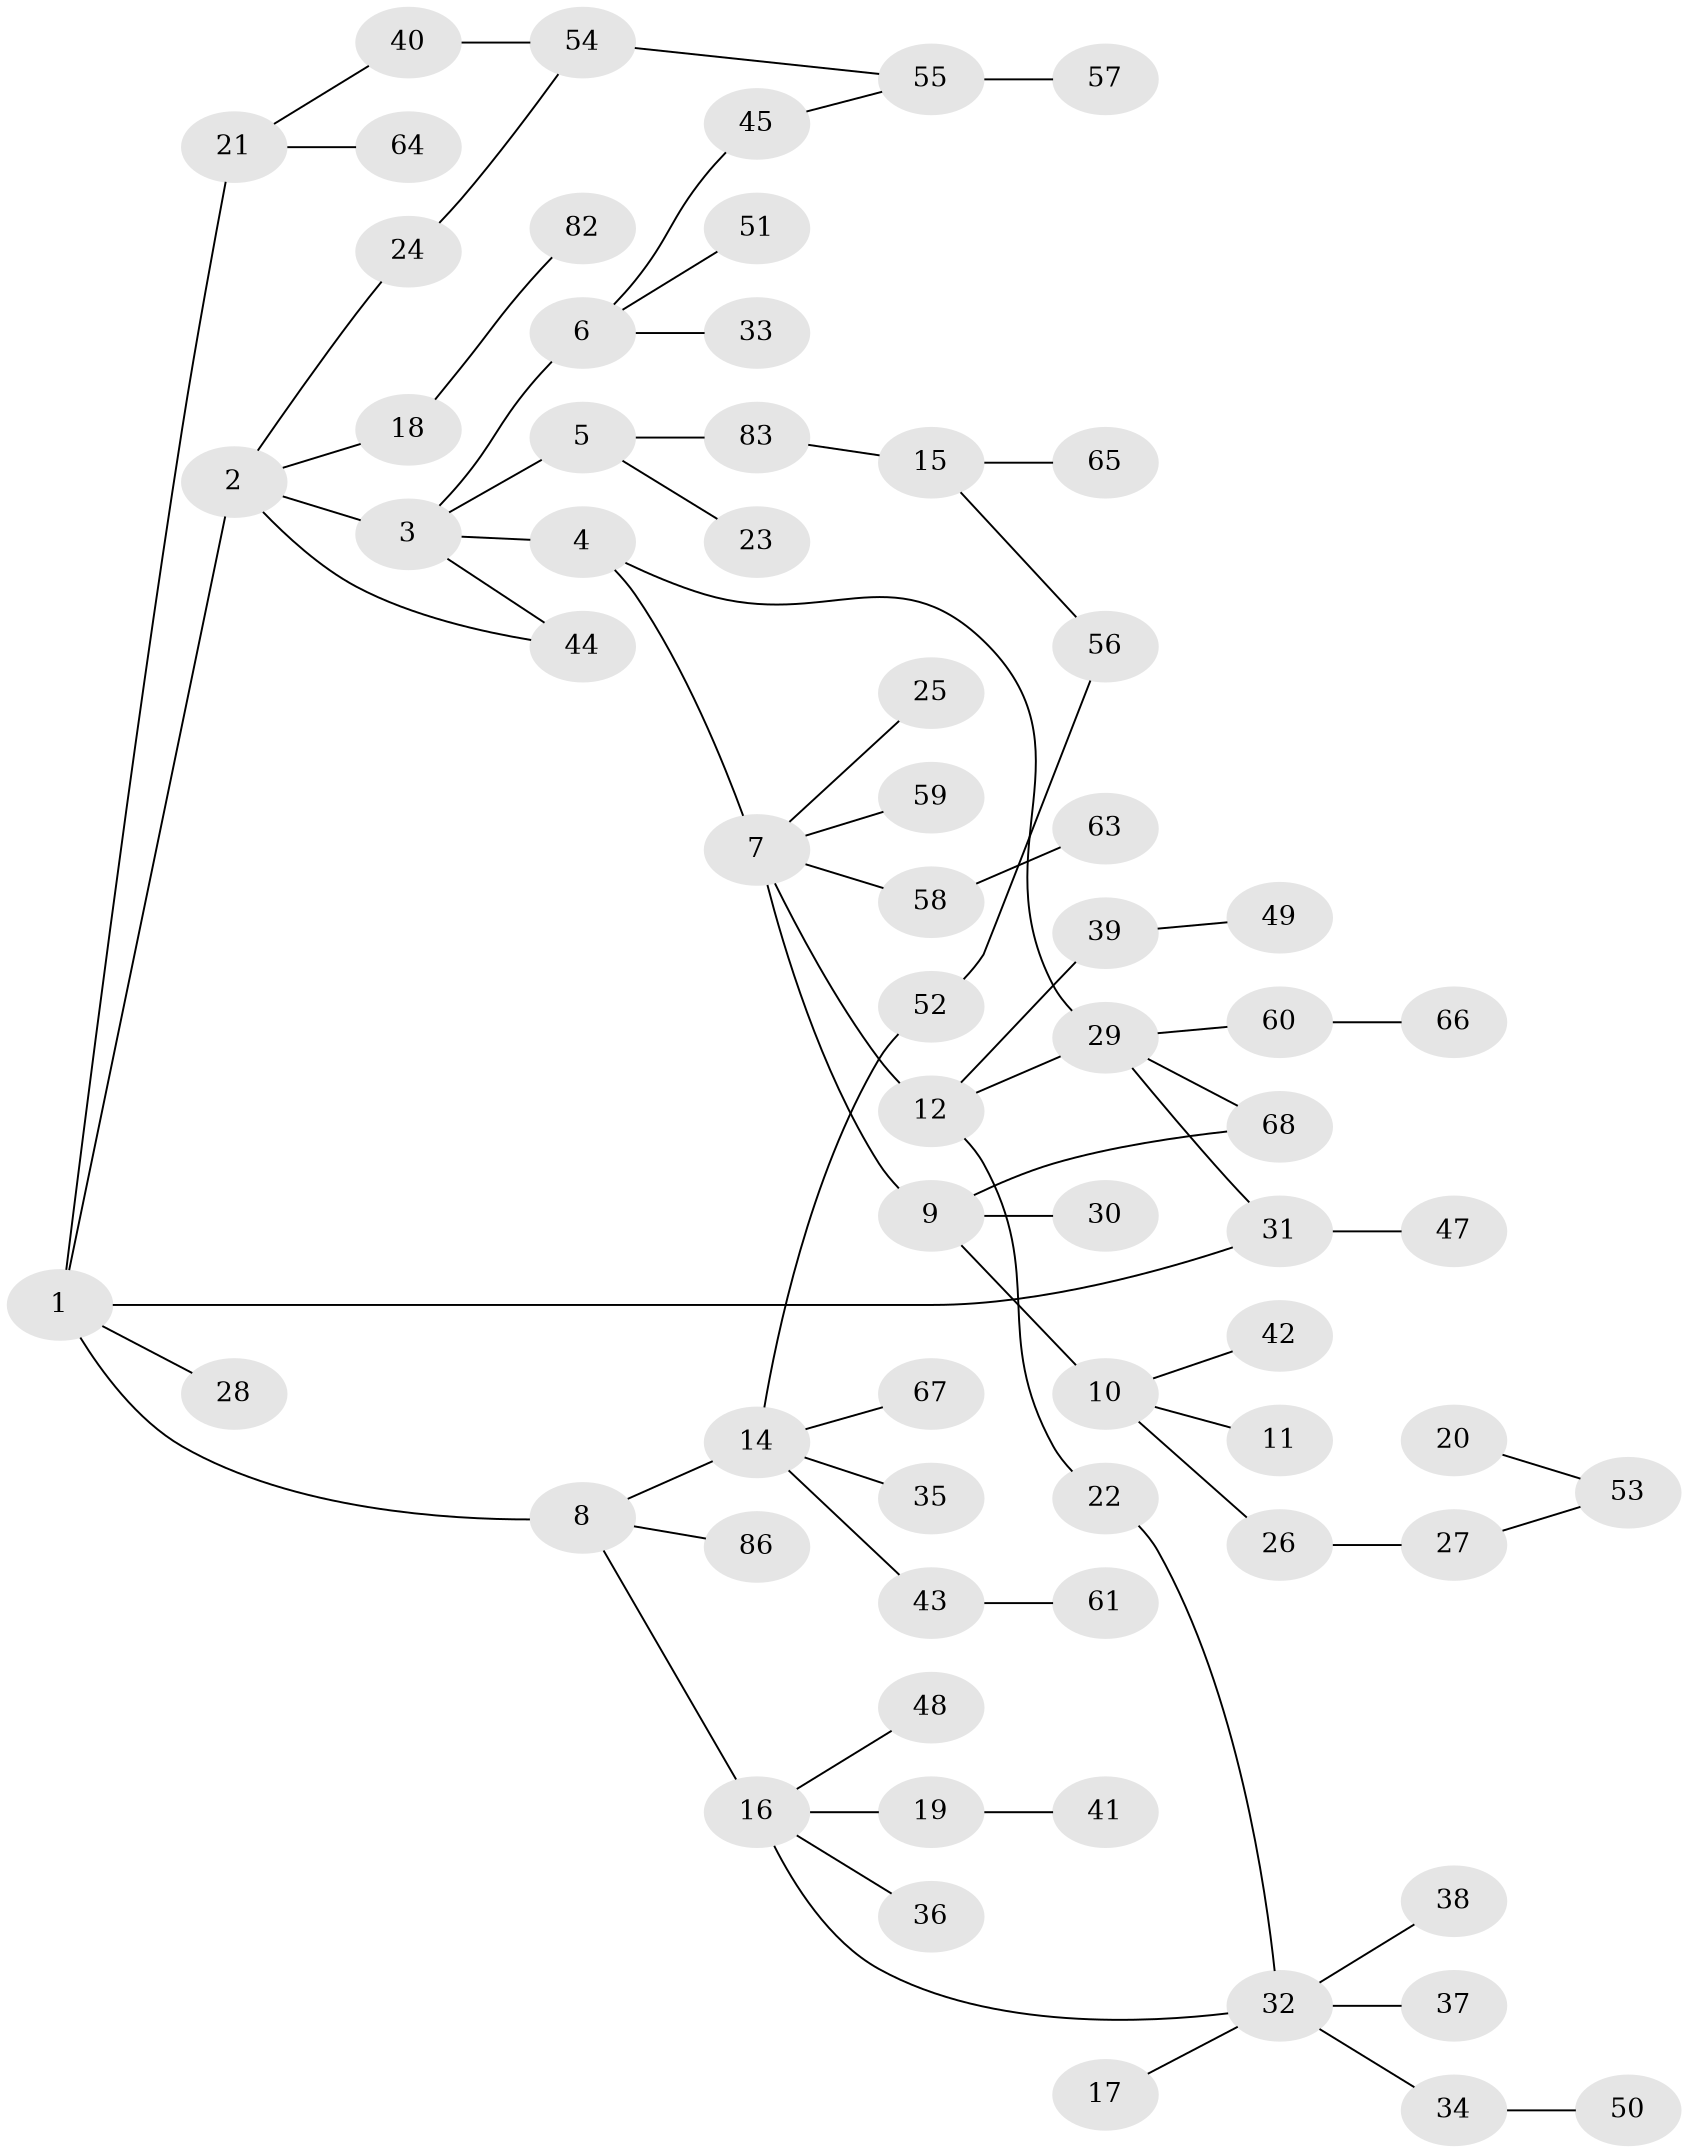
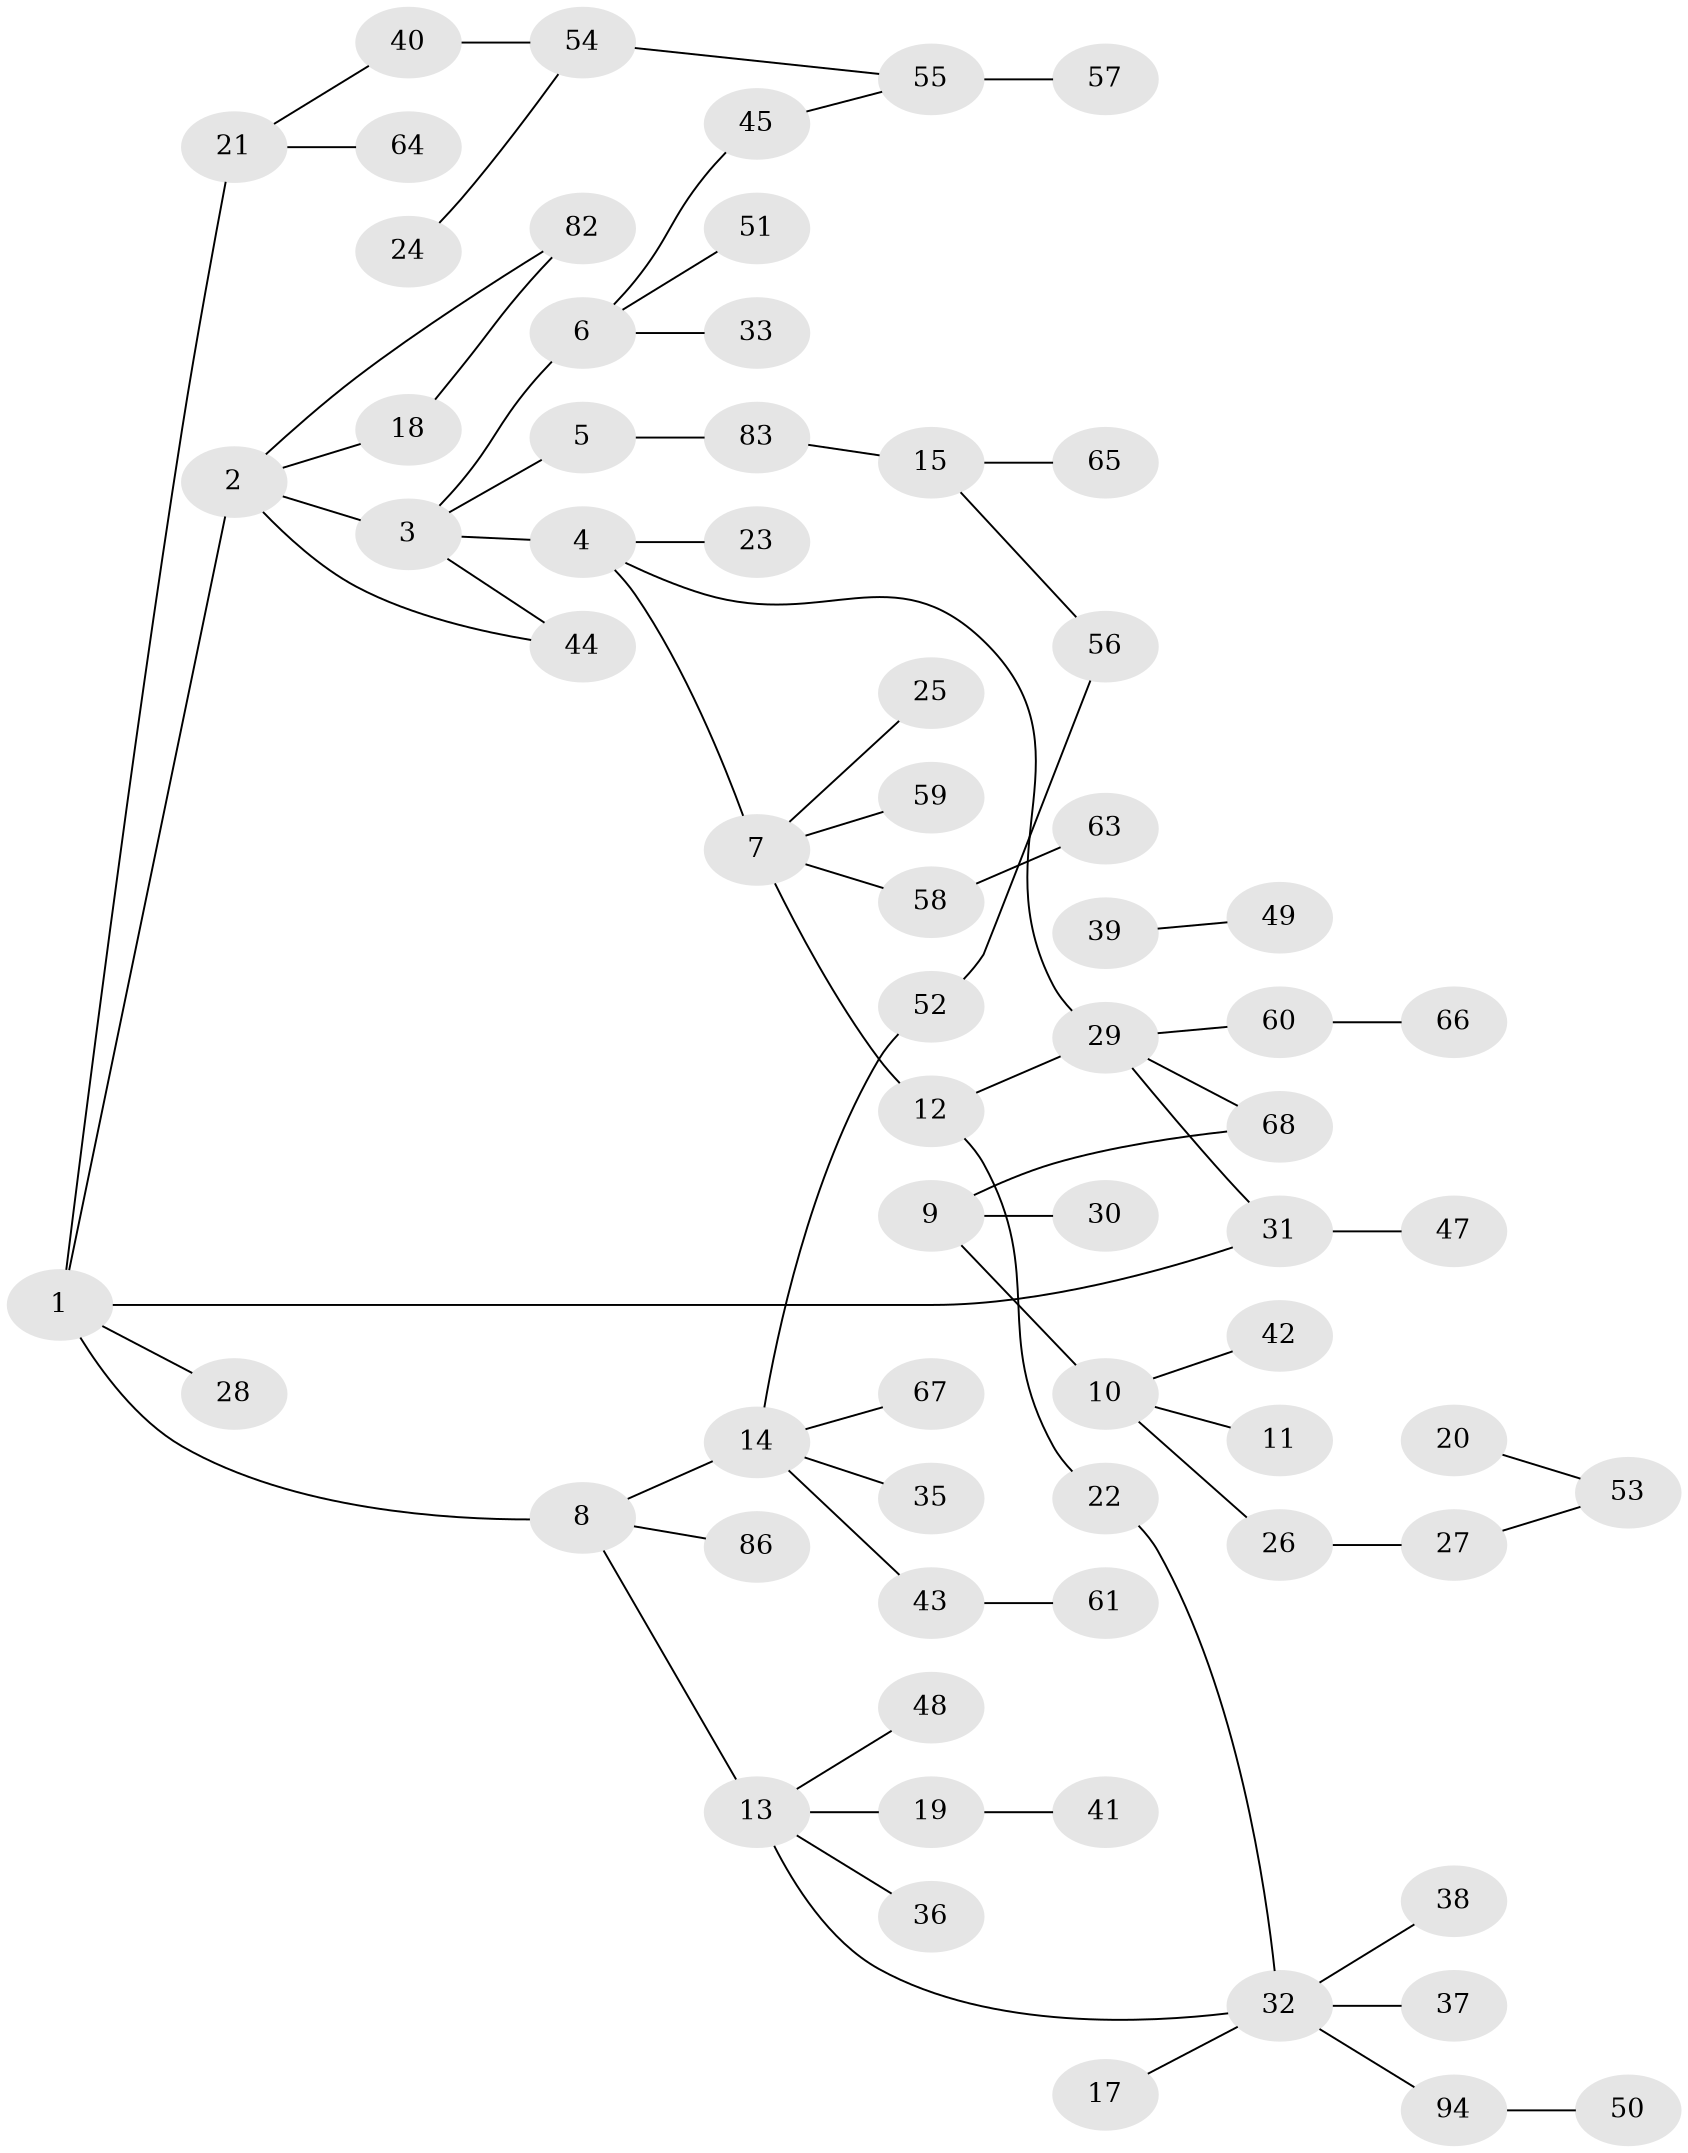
(318, 365) -> (399, 346)
(670, 490) -> (670, 542)
(1018, 1022) -> none
(819, 1043) -> none
(757, 1812) -> (757, 1812)
(1454, 2110) -> (1454, 2110)
